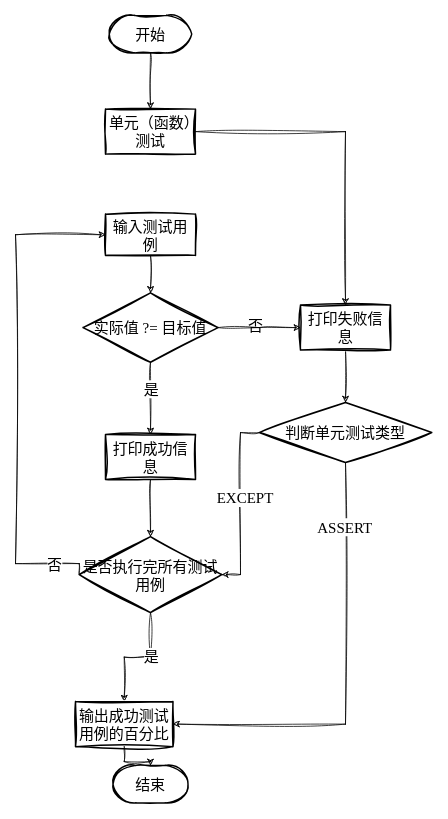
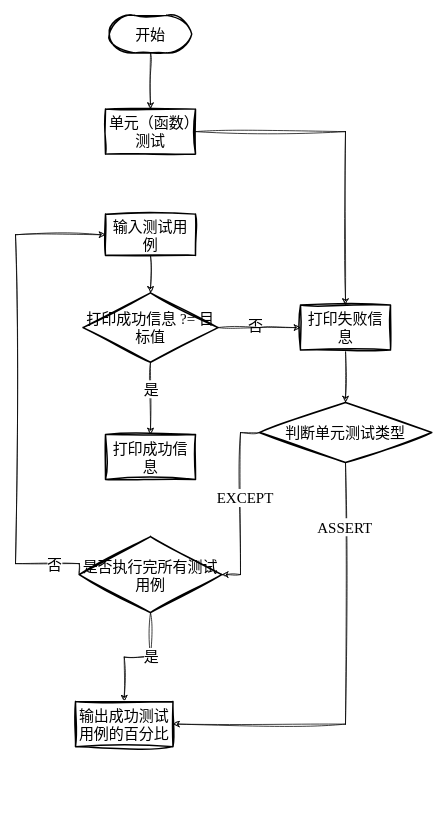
(150, 327) -> (150, 327)
(150, 507) -> none
(131, 762) -> none
(150, 784) -> none
